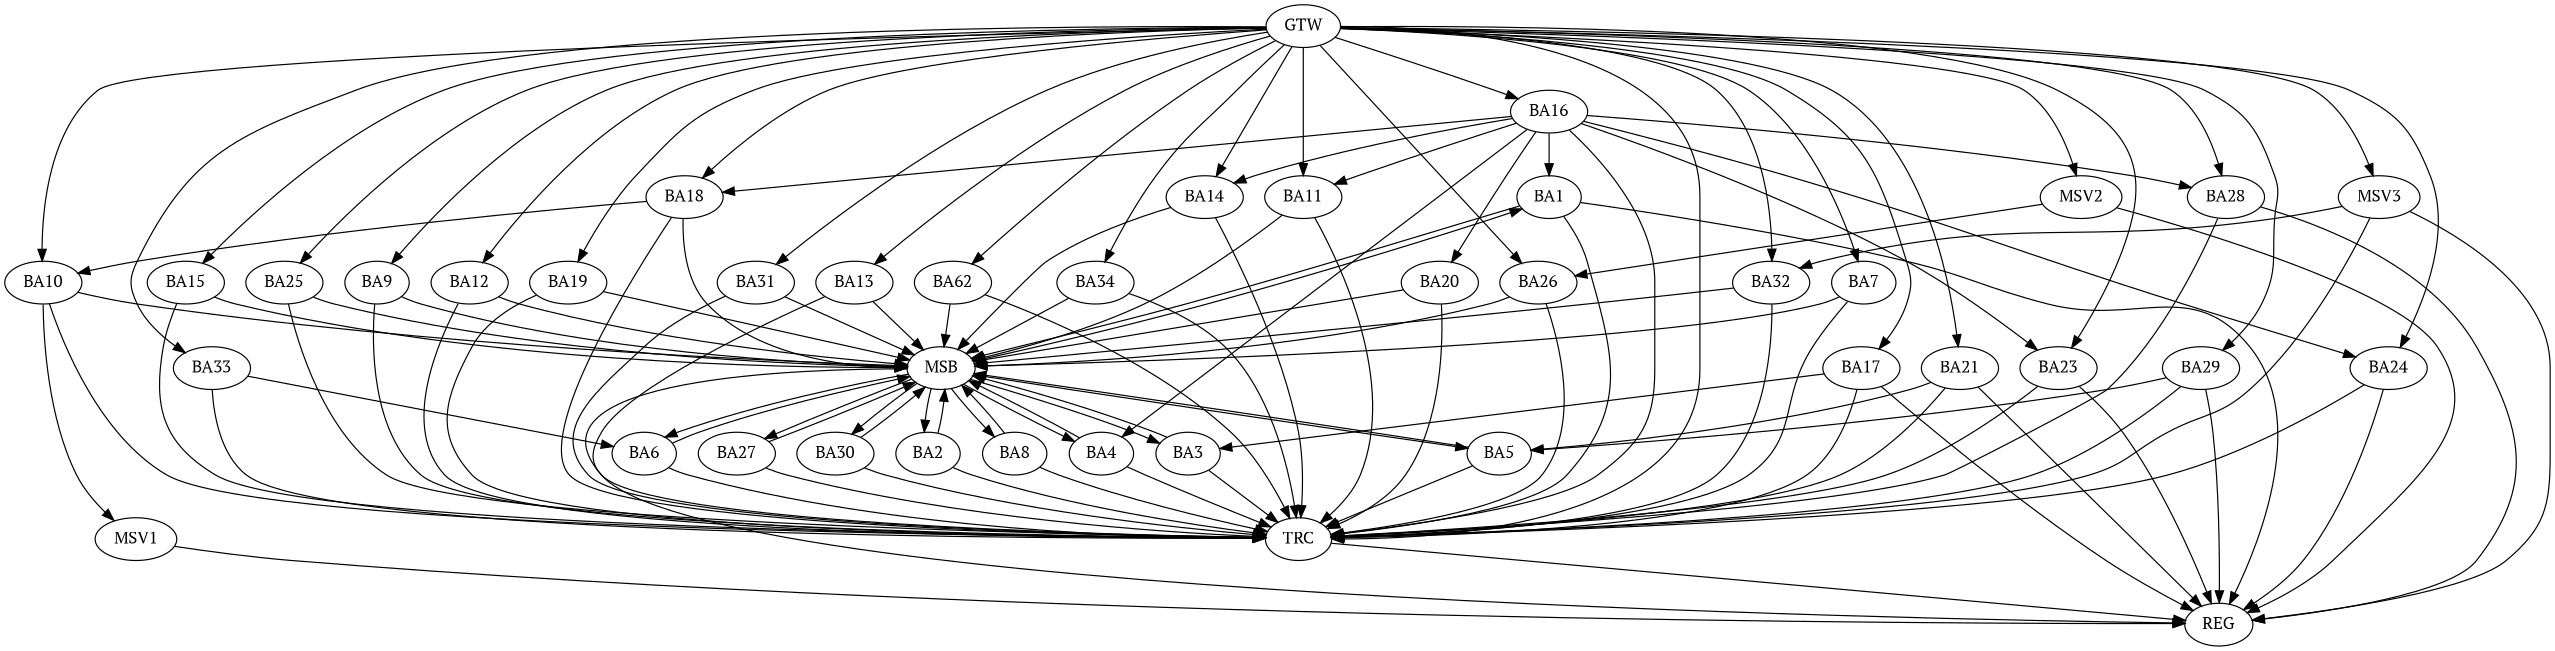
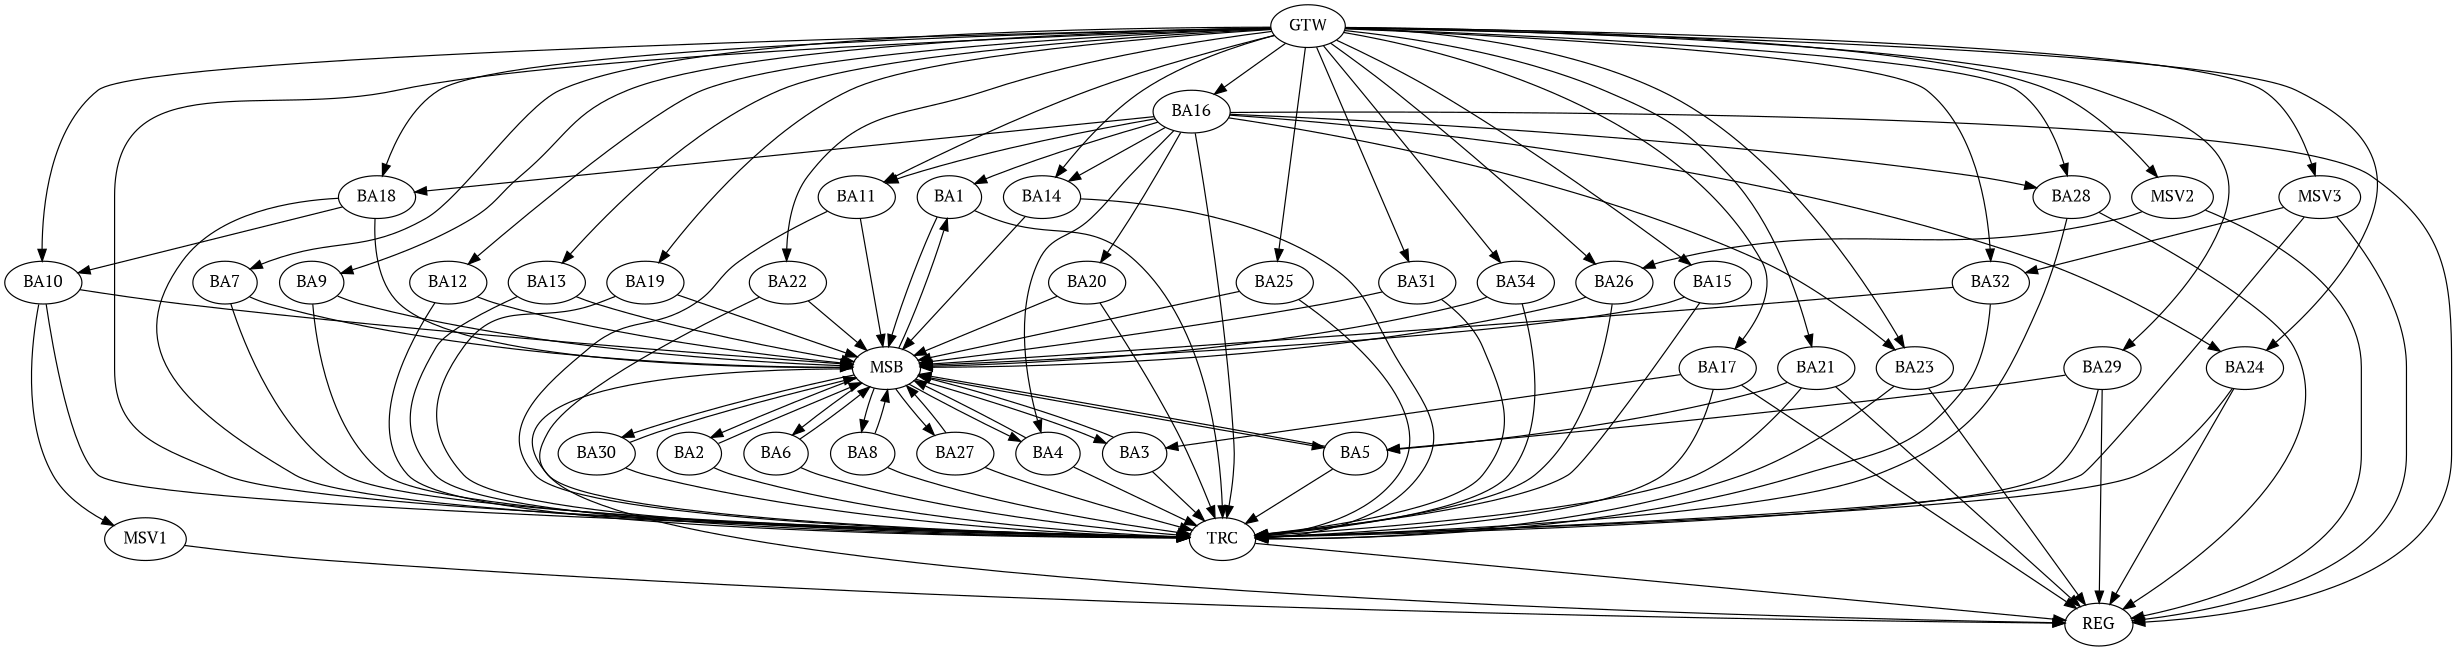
(953, 283) -> (788, 283)
(2046, 303) -> (2147, 135)
(212, 368) -> none
